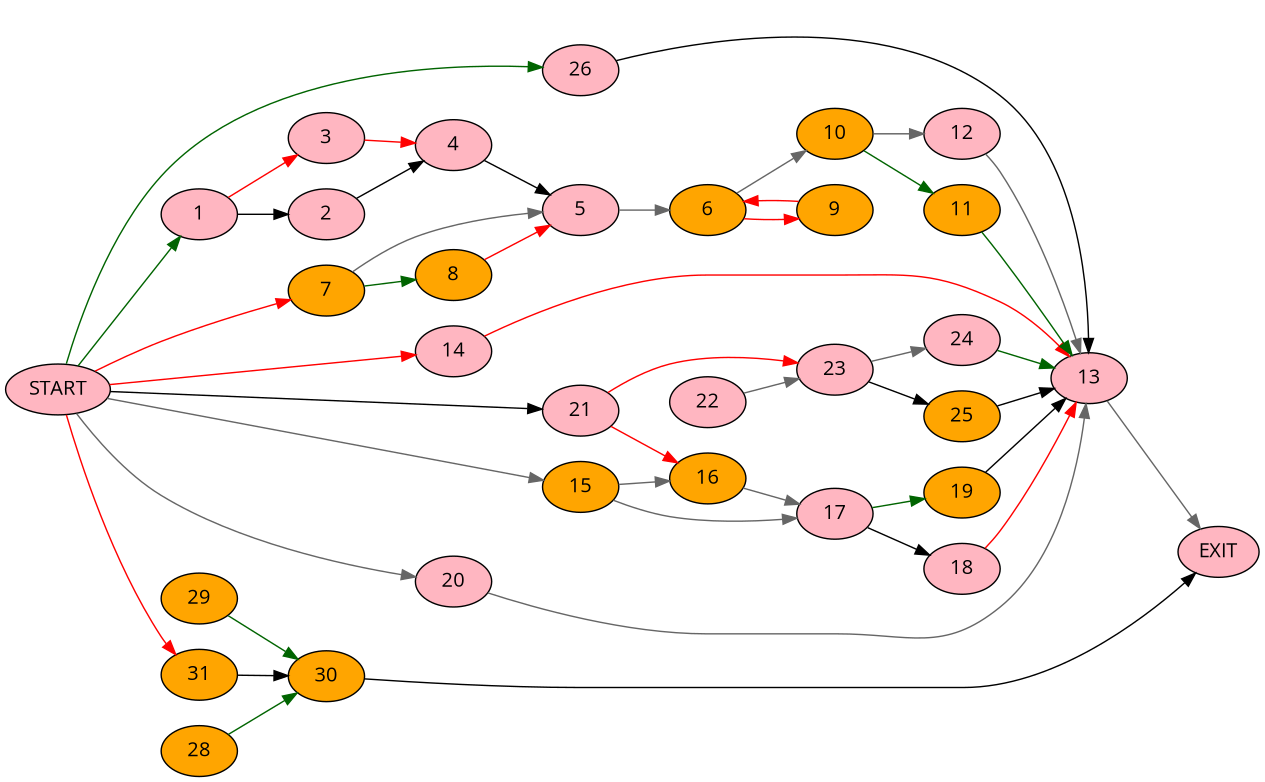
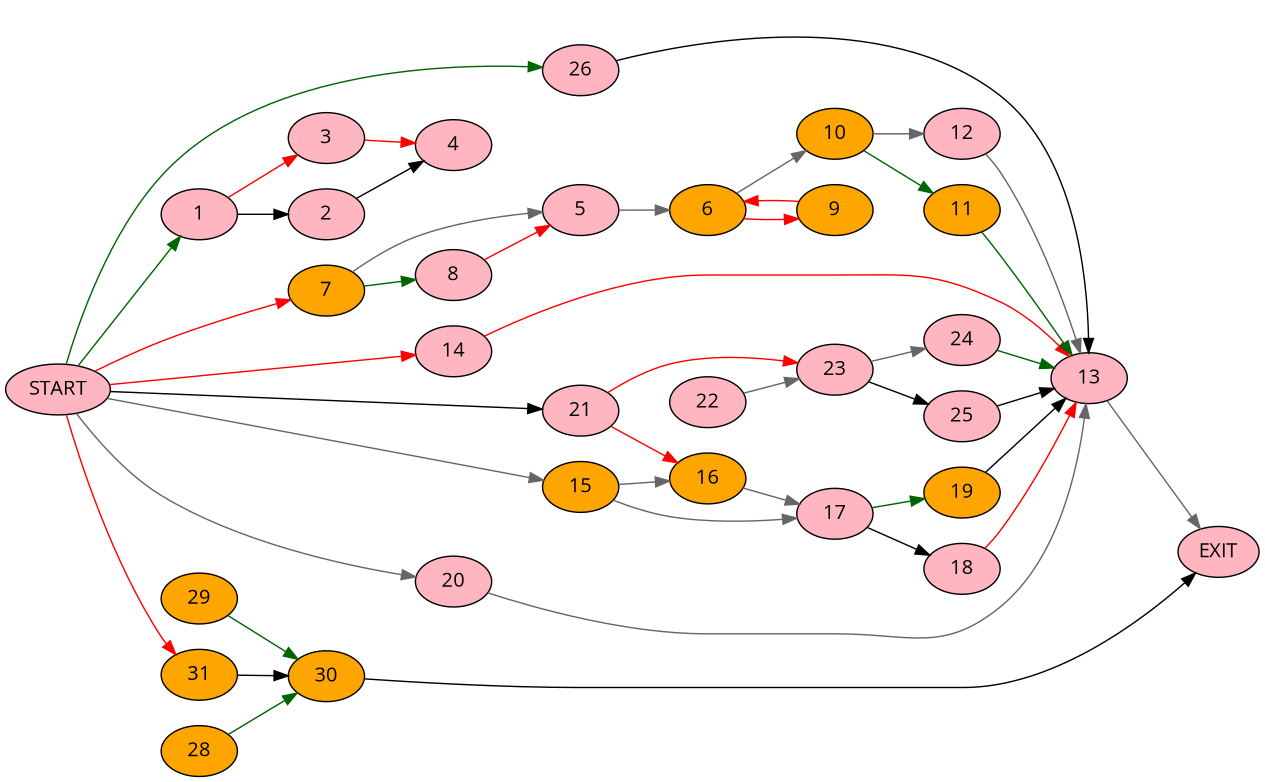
(511, 174) -> none
(454, 275) -> (454, 275)
(962, 416) -> (962, 416)
